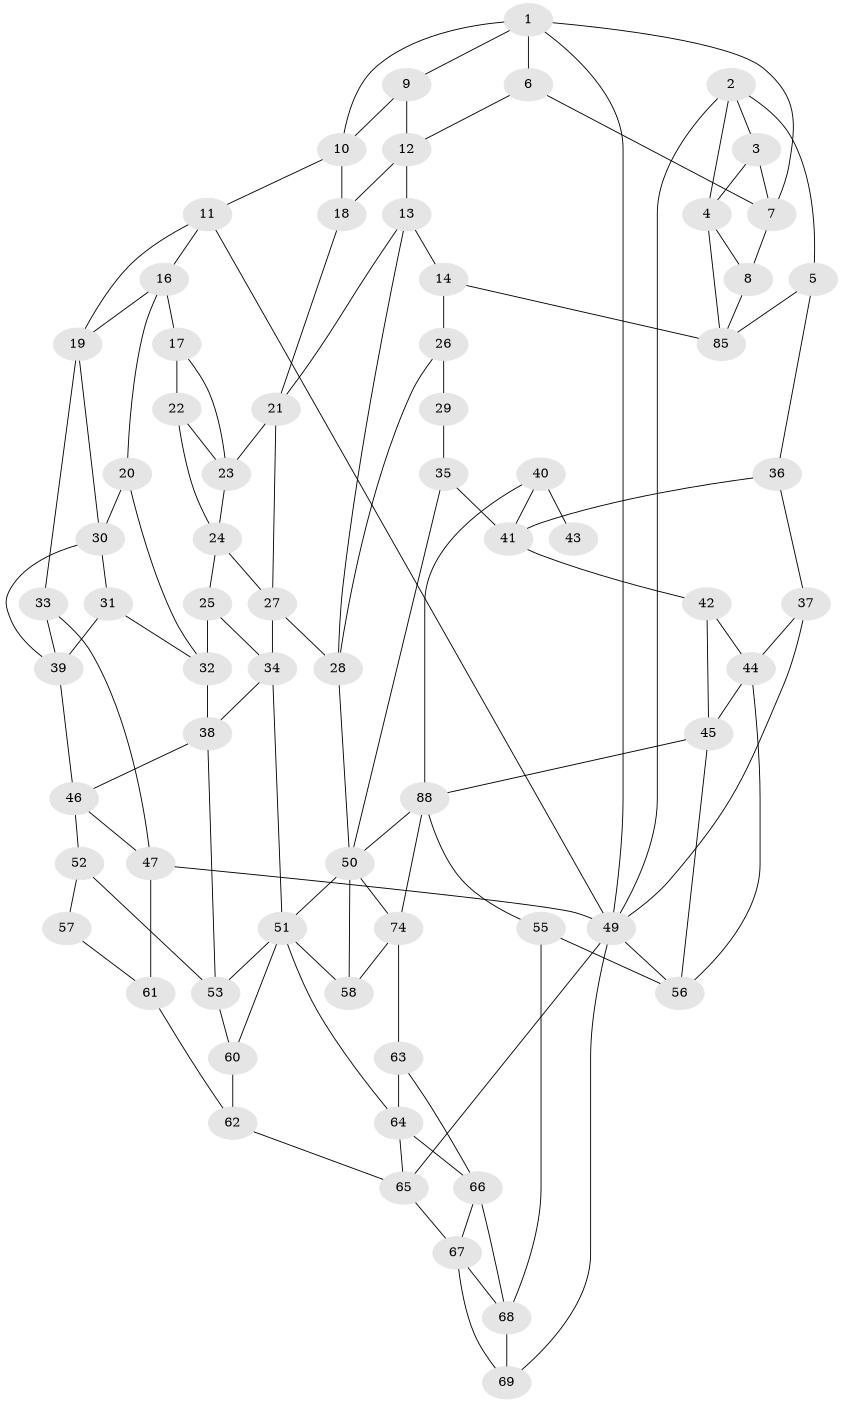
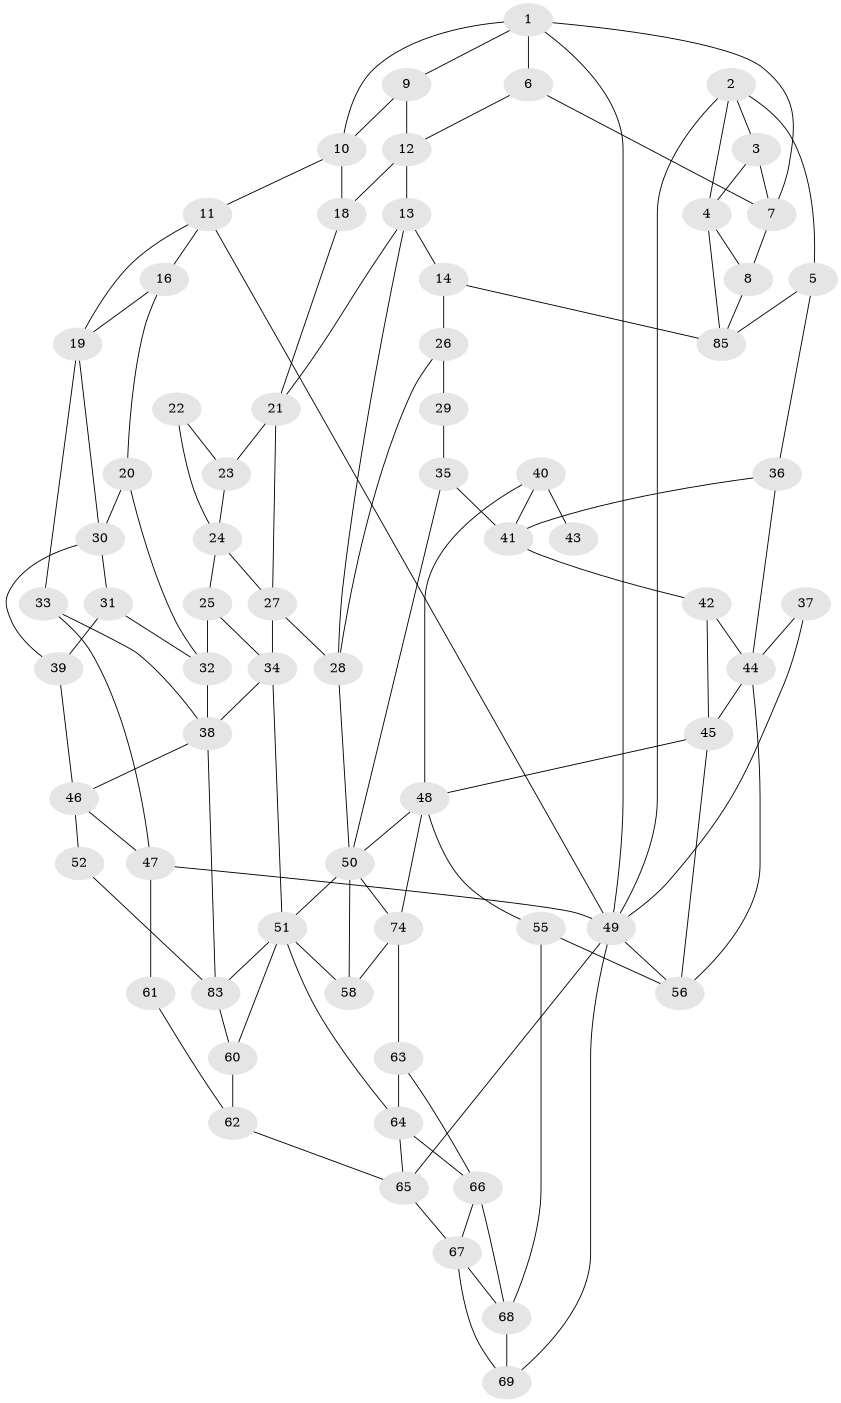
(177, 344) -> none
(792, 539) -> (764, 572)
(51, 636) -> (139, 655)
(425, 799) -> (425, 799)
(67, 928) -> none
(216, 993) -> (216, 993)
